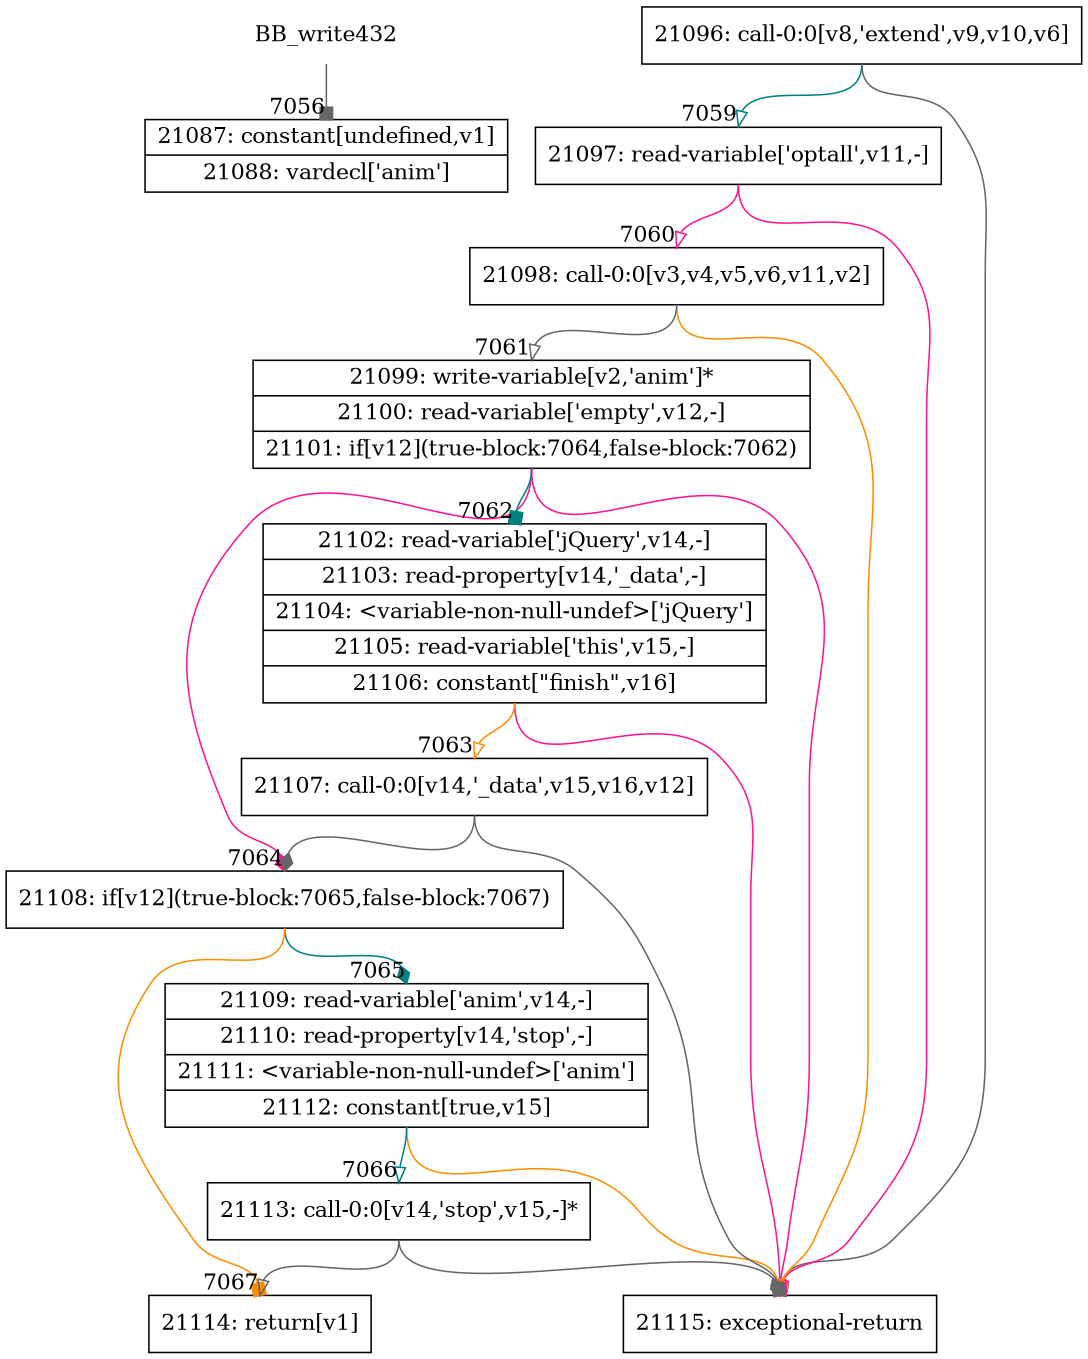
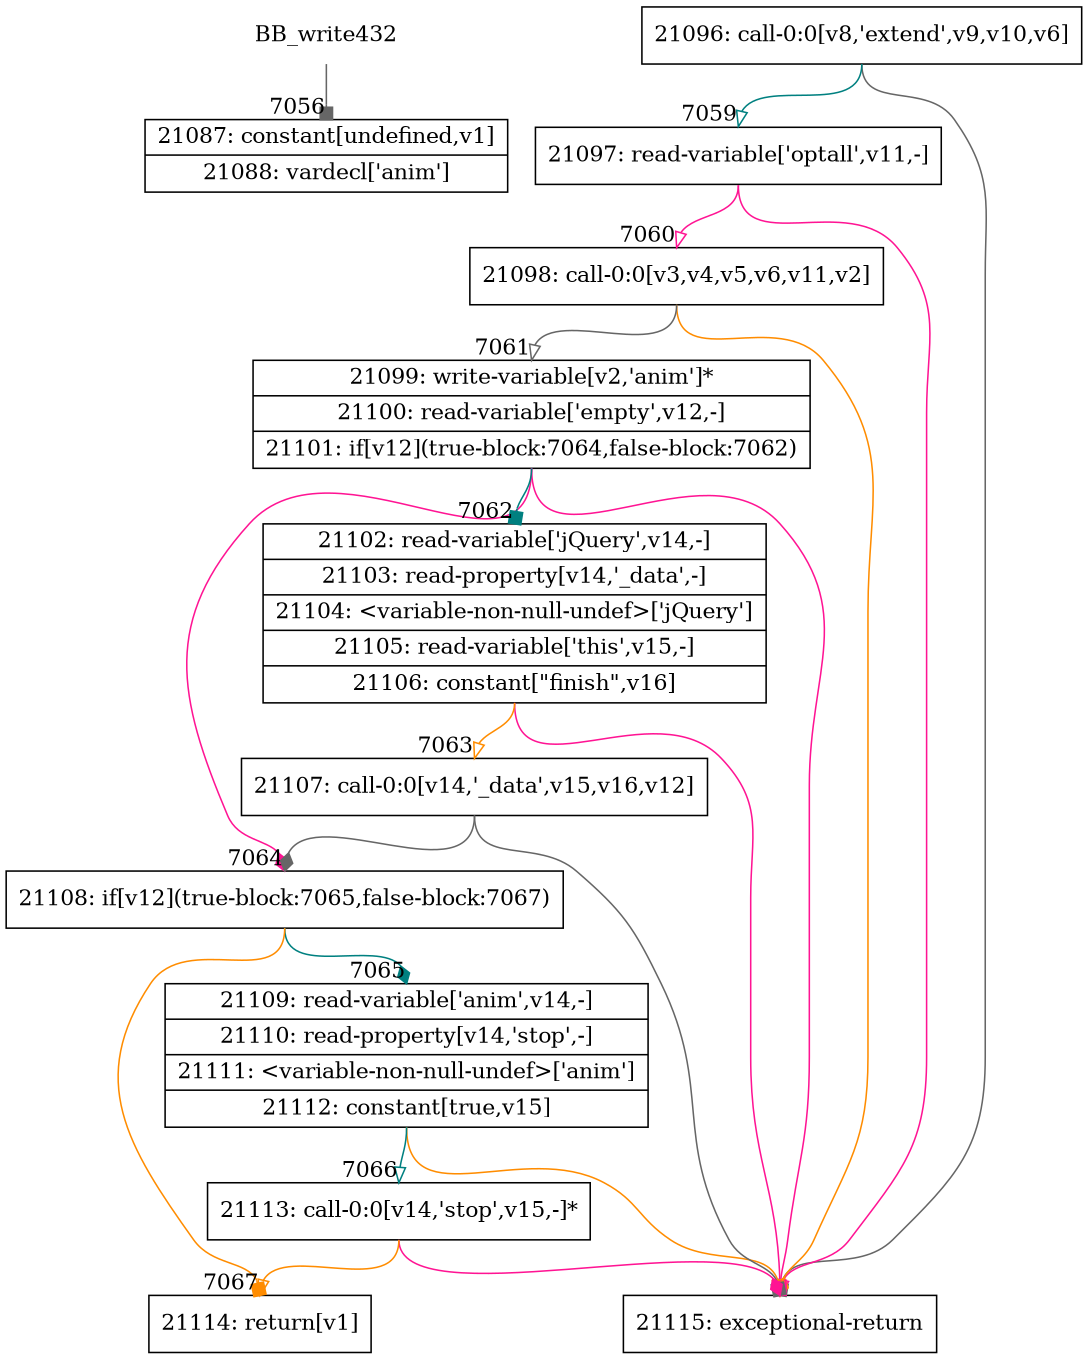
(337, 1268) -> (337, 1268)
(580, 1268) -> (580, 1268)
